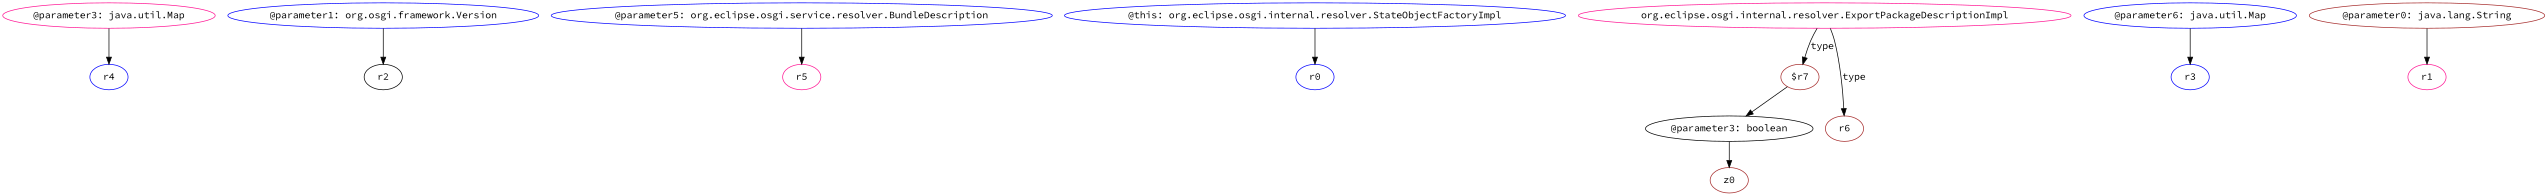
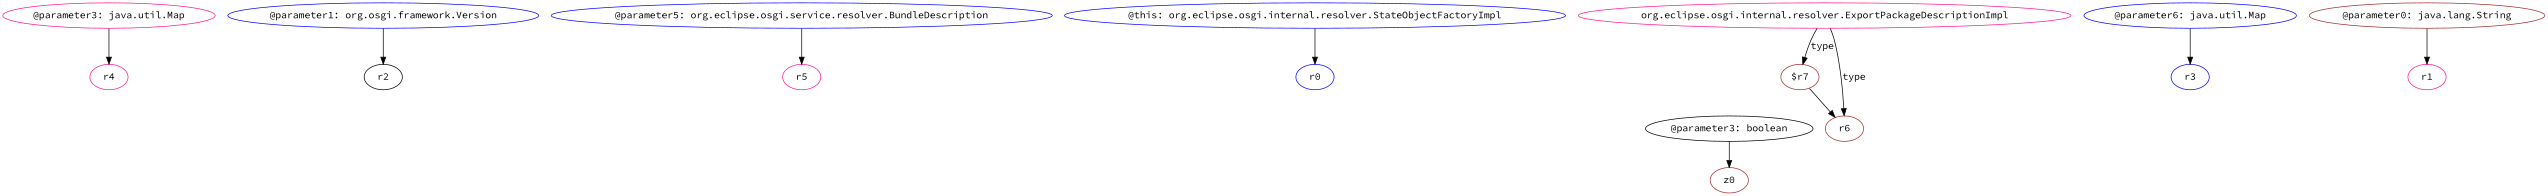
(109, 77) -> (109, 77)
(1770, 99) -> (1820, 100)
